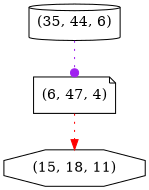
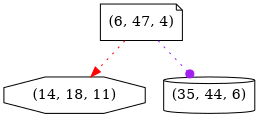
(75, 55) -> (173, 56)
(75, 168) -> (75, 95)
